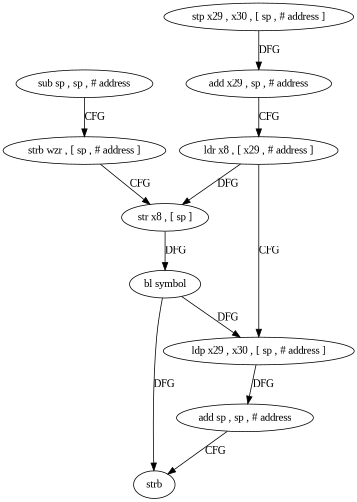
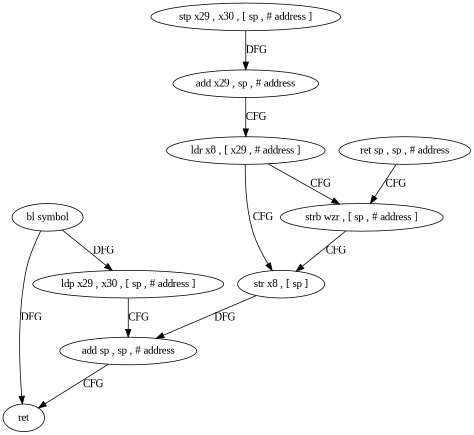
(84, 84) -> (405, 151)
(228, 184) -> (263, 217)
(165, 247) -> (210, 315)
(259, 247) -> (300, 182)
(263, 384) -> (139, 318)
(154, 485) -> (24, 418)
